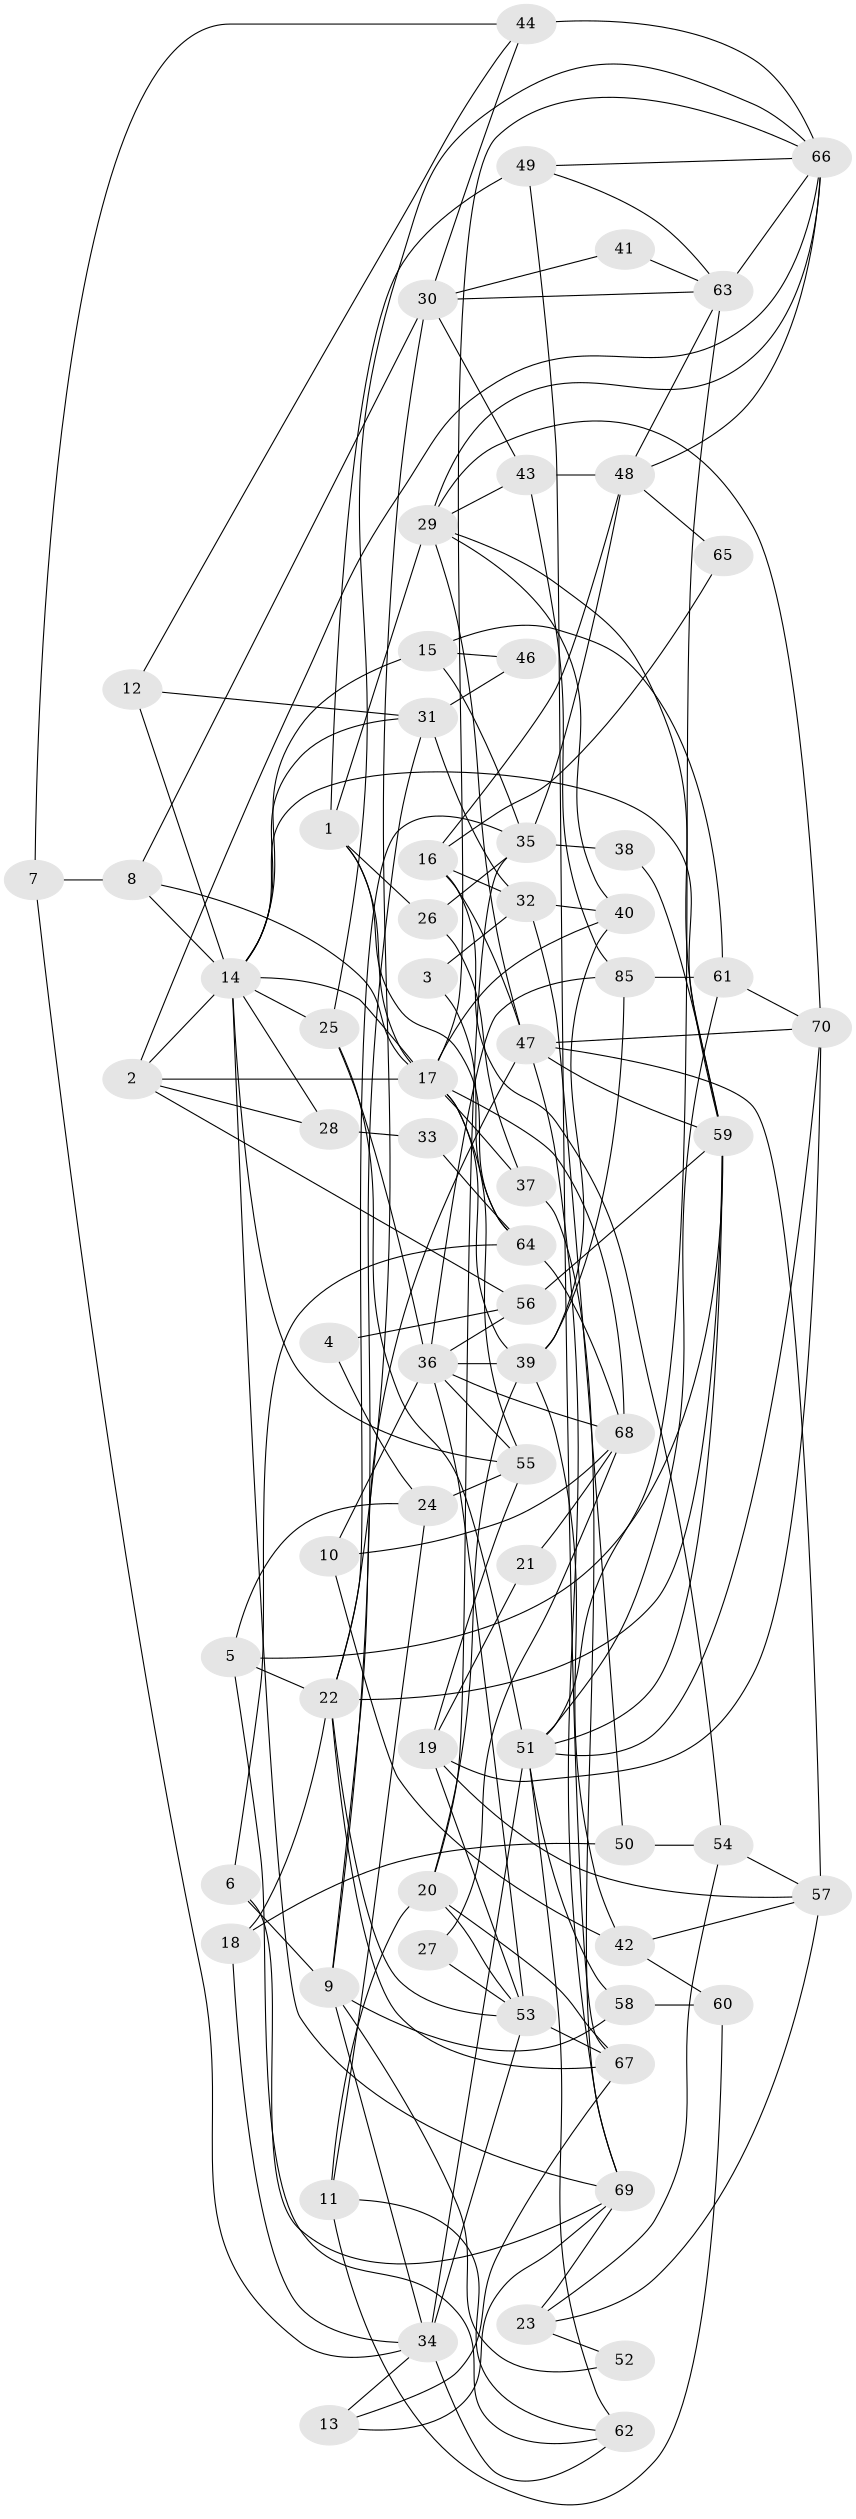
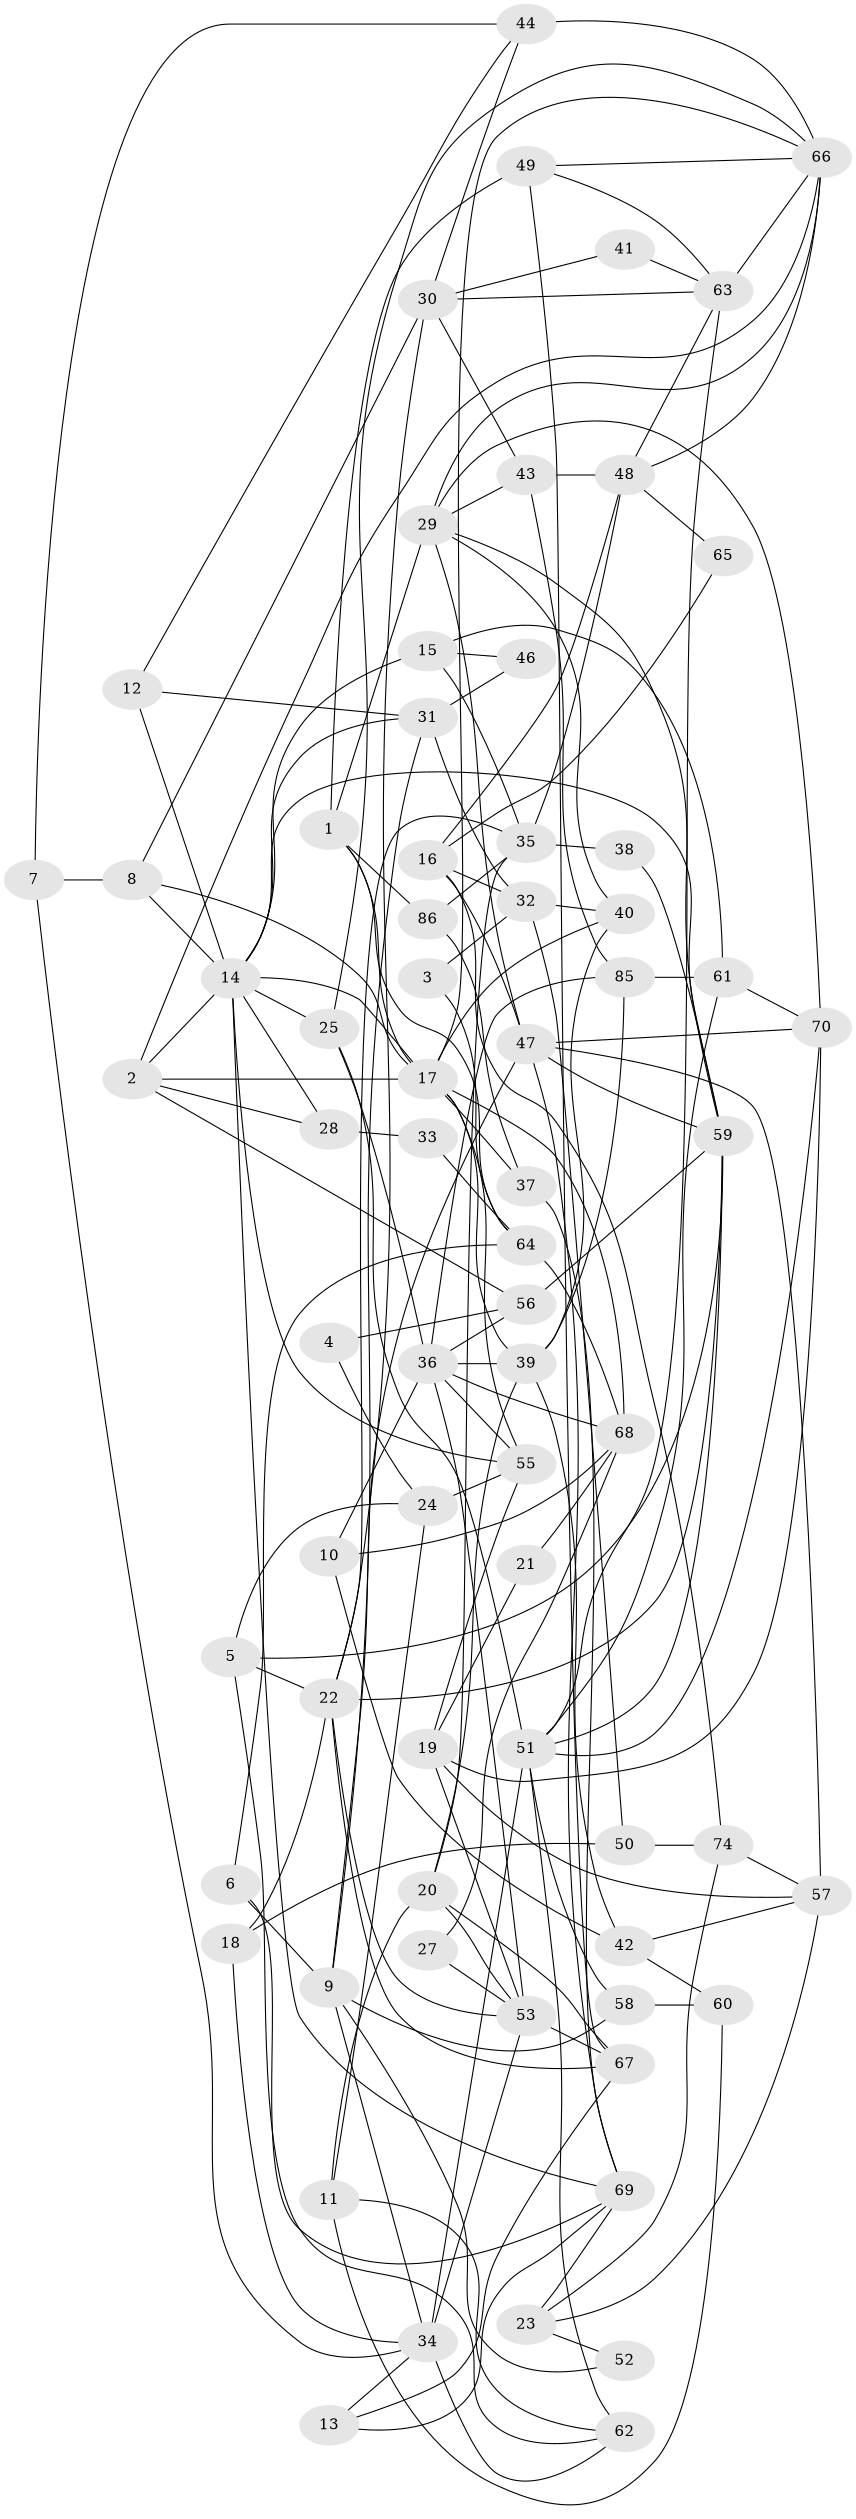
(428, 919) -> (428, 919)
(723, 1845) -> (723, 1845)
